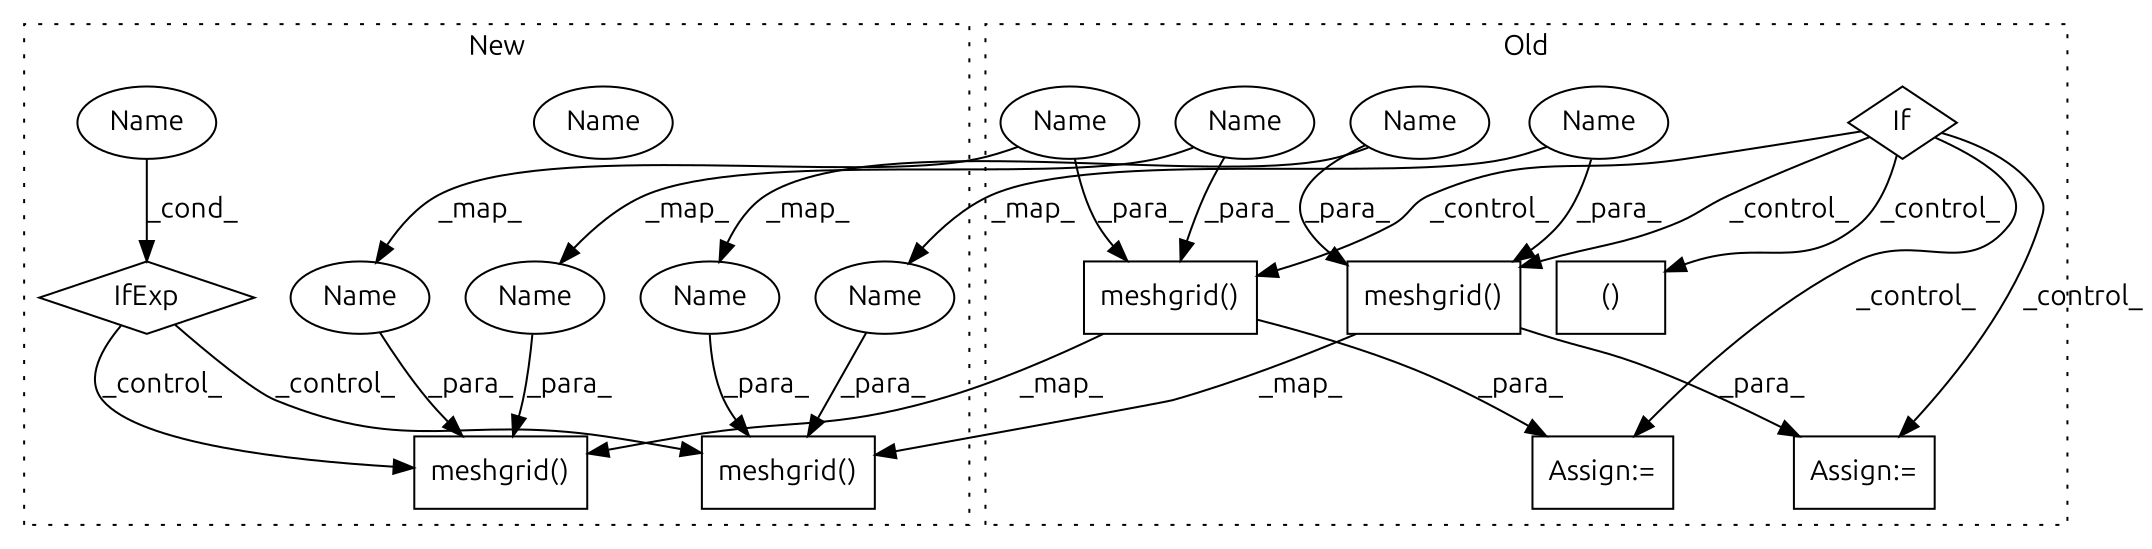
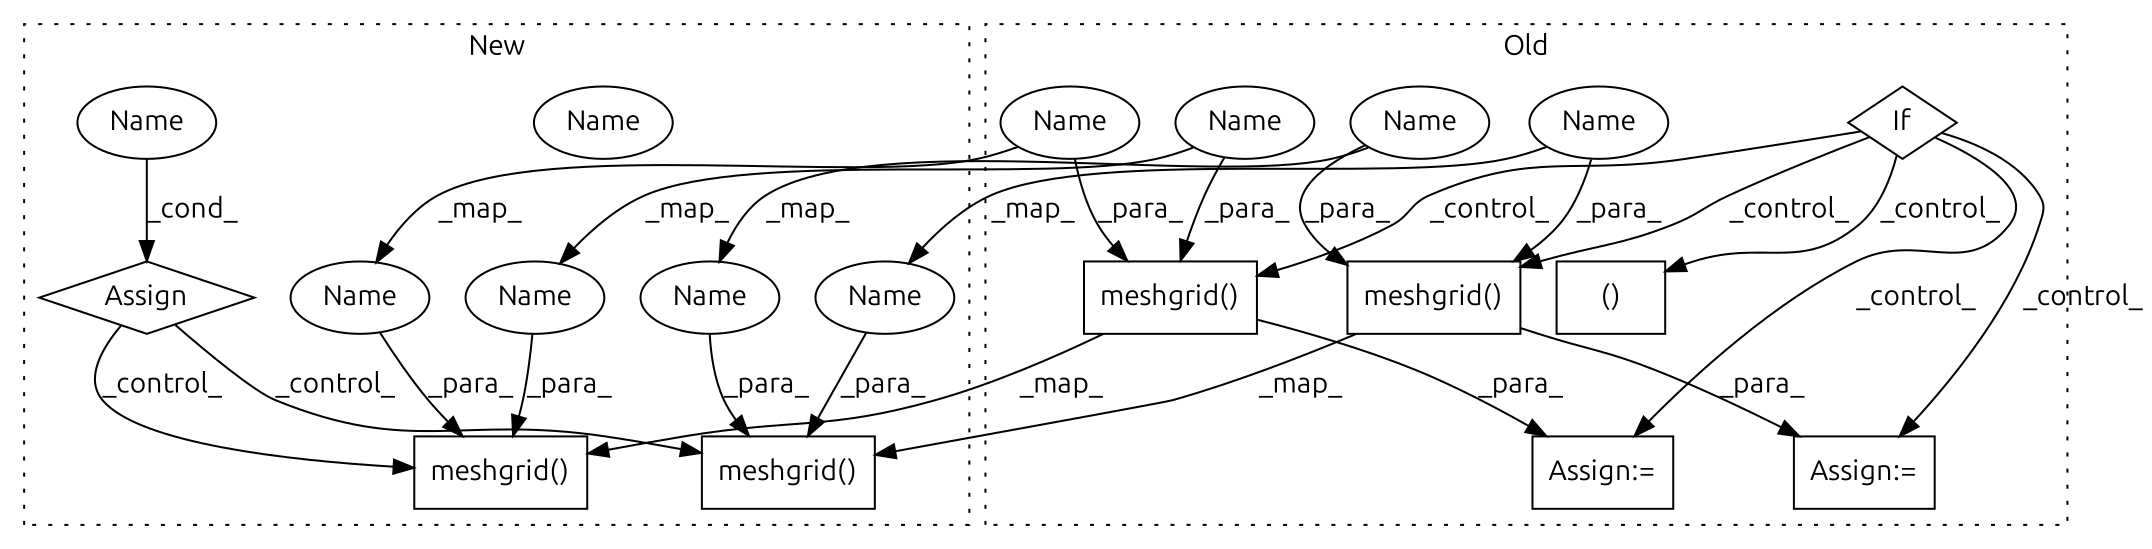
(147, 298) -> (147, 298)
